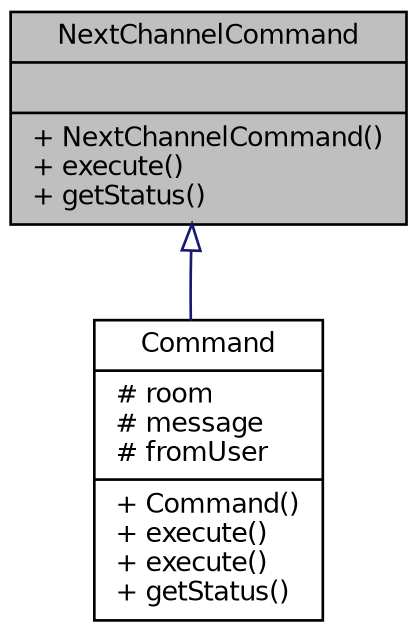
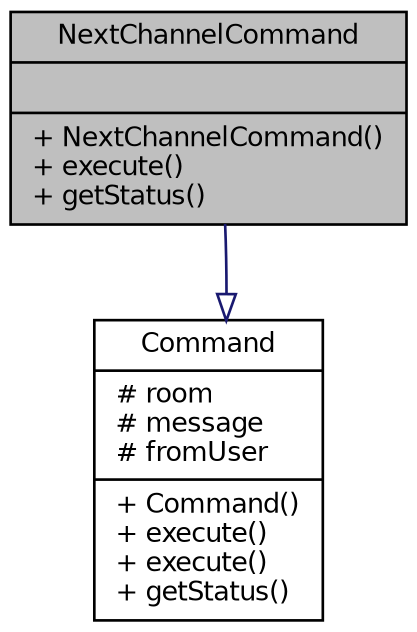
(191, 286) -> (226, 259)
